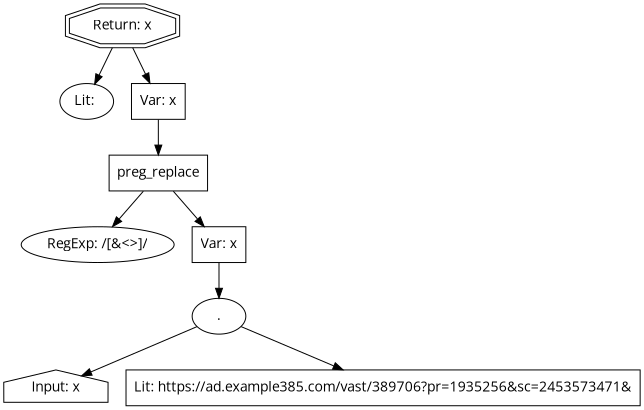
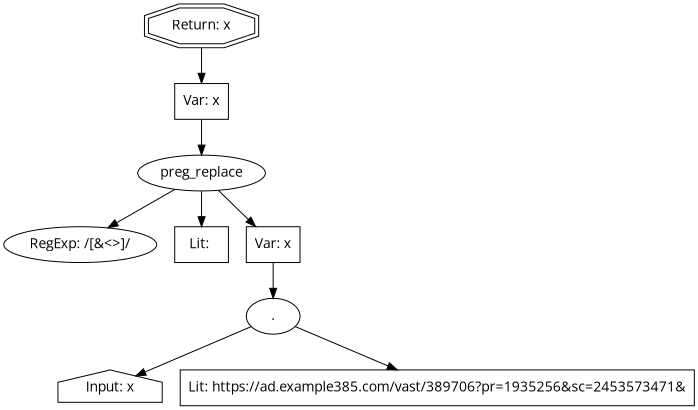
(106, 61) -> (202, 204)
(87, 101) -> (202, 245)
(158, 173) -> (202, 173)
